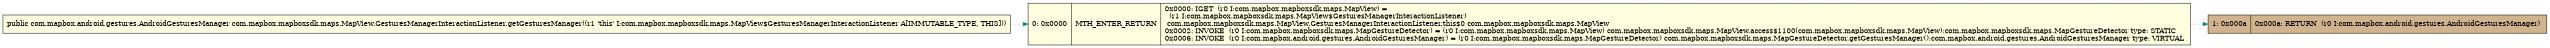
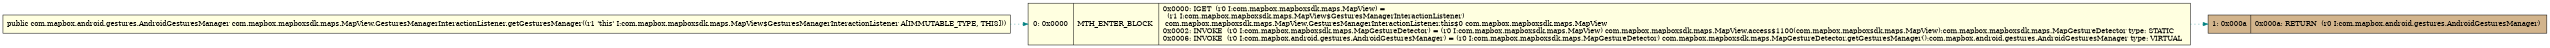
(1116, 24) -> (1115, 24)
